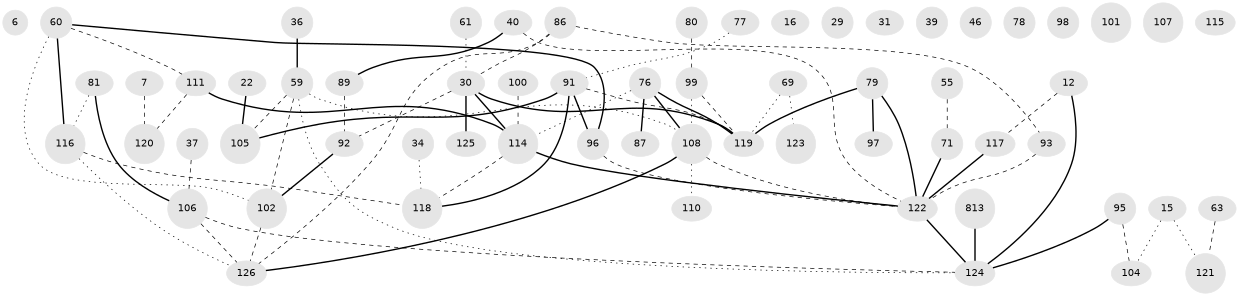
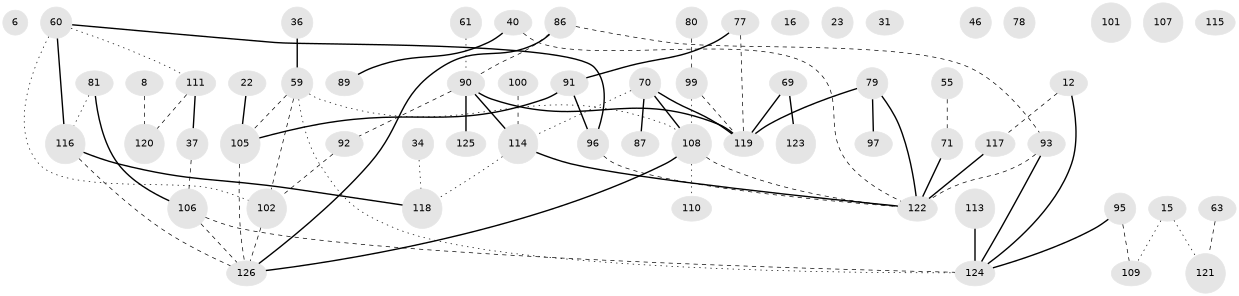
(838, 23) -> (838, 23)
(932, 23) -> none
(1063, 23) -> none
(127, 49) -> (127, 49)
(659, 59) -> (659, 59)
(144, 83) -> (144, 83)
(466, 83) -> (466, 83)
(645, 83) -> (645, 83)
(638, 103) -> (742, 83)
(372, 108) -> (194, 112)
(791, 108) -> (791, 108)
(766, 114) -> (766, 114)
(344, 115) -> none
(394, 127) -> (394, 127)
(307, 175) -> (307, 175)
(529, 176) -> none
(471, 178) -> (471, 178)
(242, 183) -> (234, 182)
(975, 209) -> (975, 209)
none -> (239, 213)
(149, 220) -> (149, 220)
(946, 241) -> (1012, 209)
(1131, 273) -> (1131, 273)
